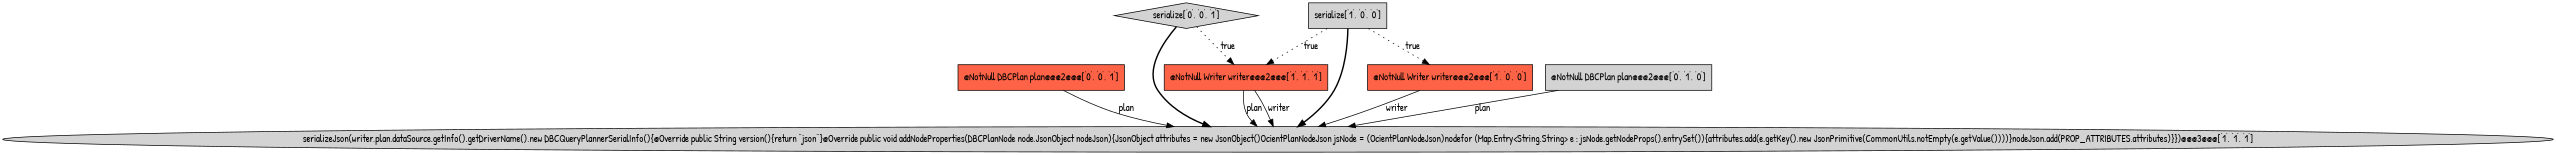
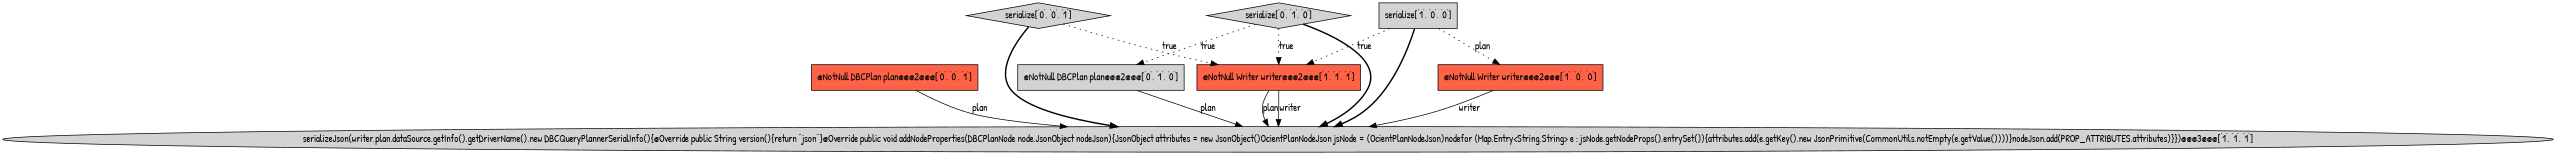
none -> (1279, 16)
(1413, 47) -> (1483, 47)
